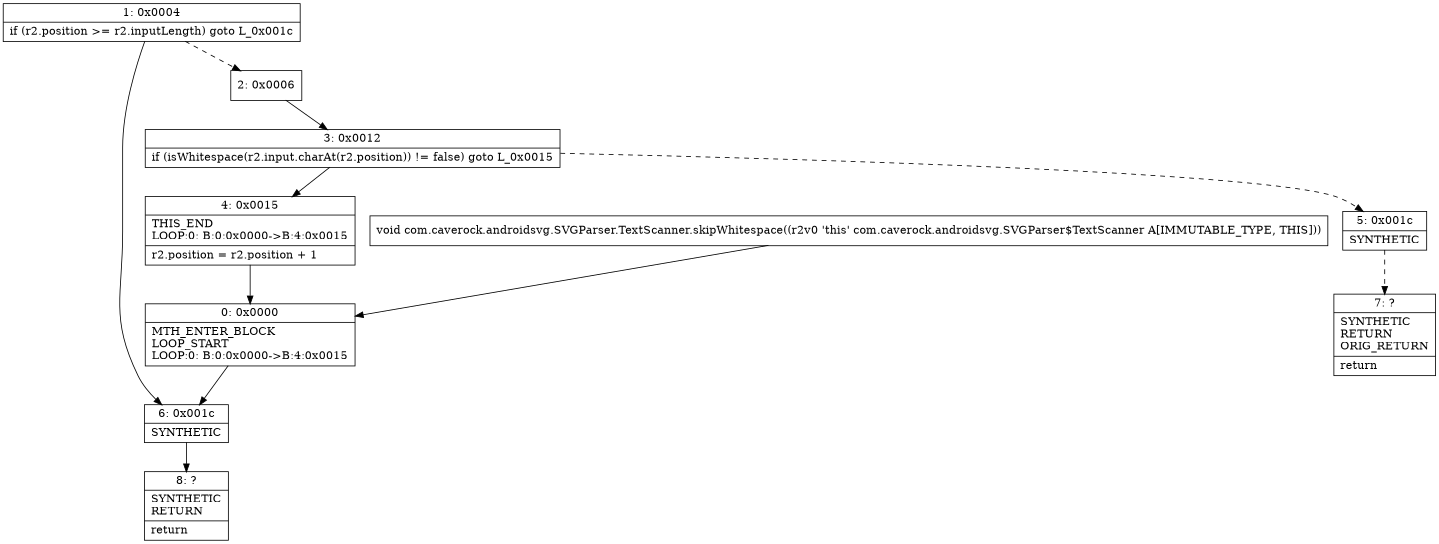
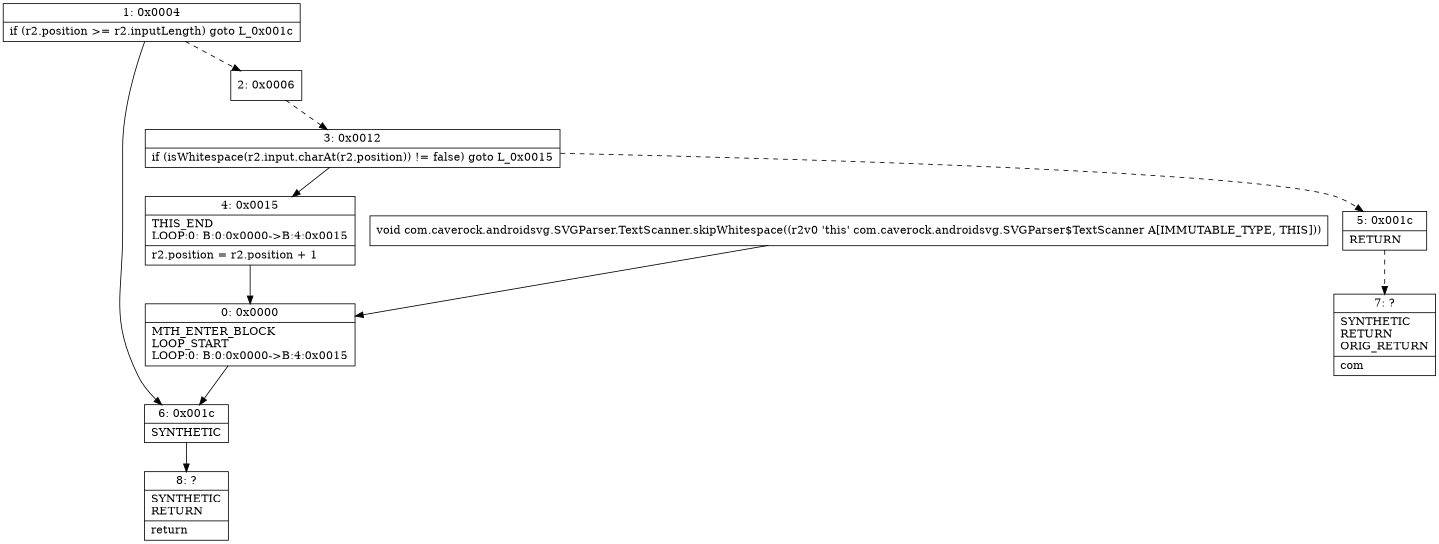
(303, 113) -> (303, 113)
(1385, 240) -> (1375, 240)
(1359, 366) -> (1352, 366)
